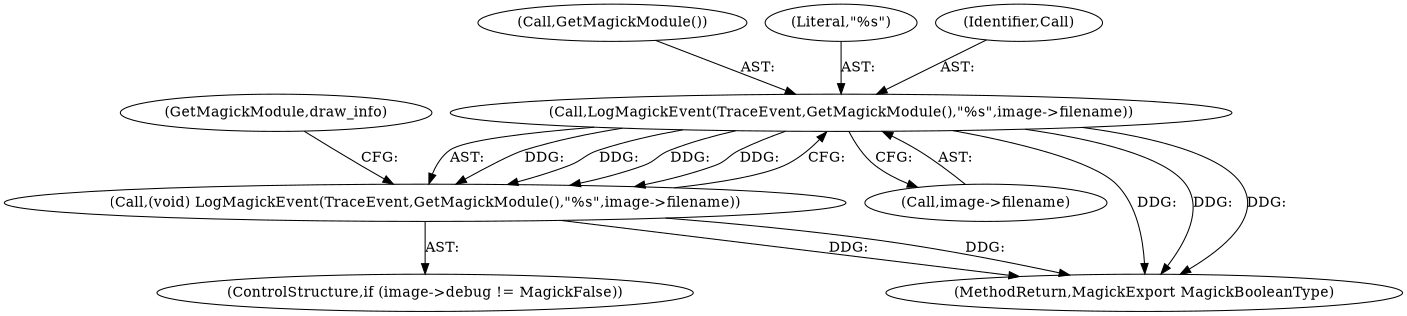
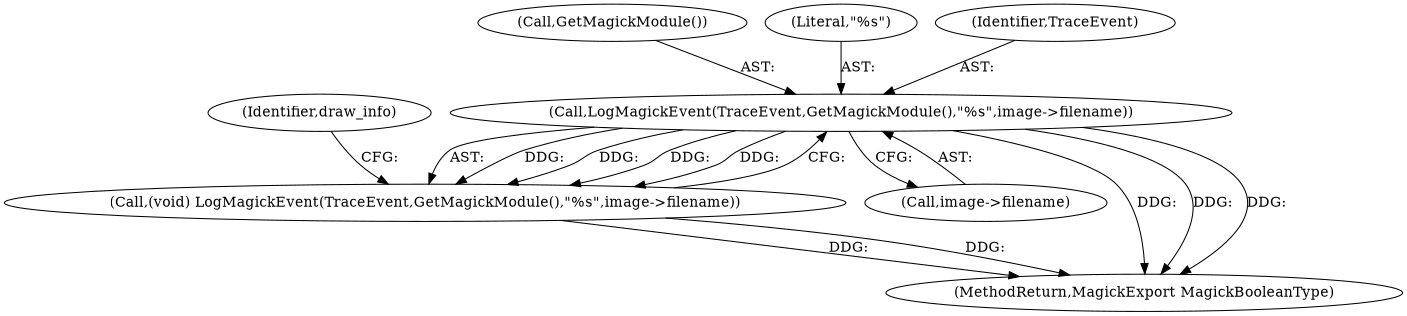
(1019, 23) -> (1055, 23)
(276, 113) -> (320, 113)
(425, 293) -> none
